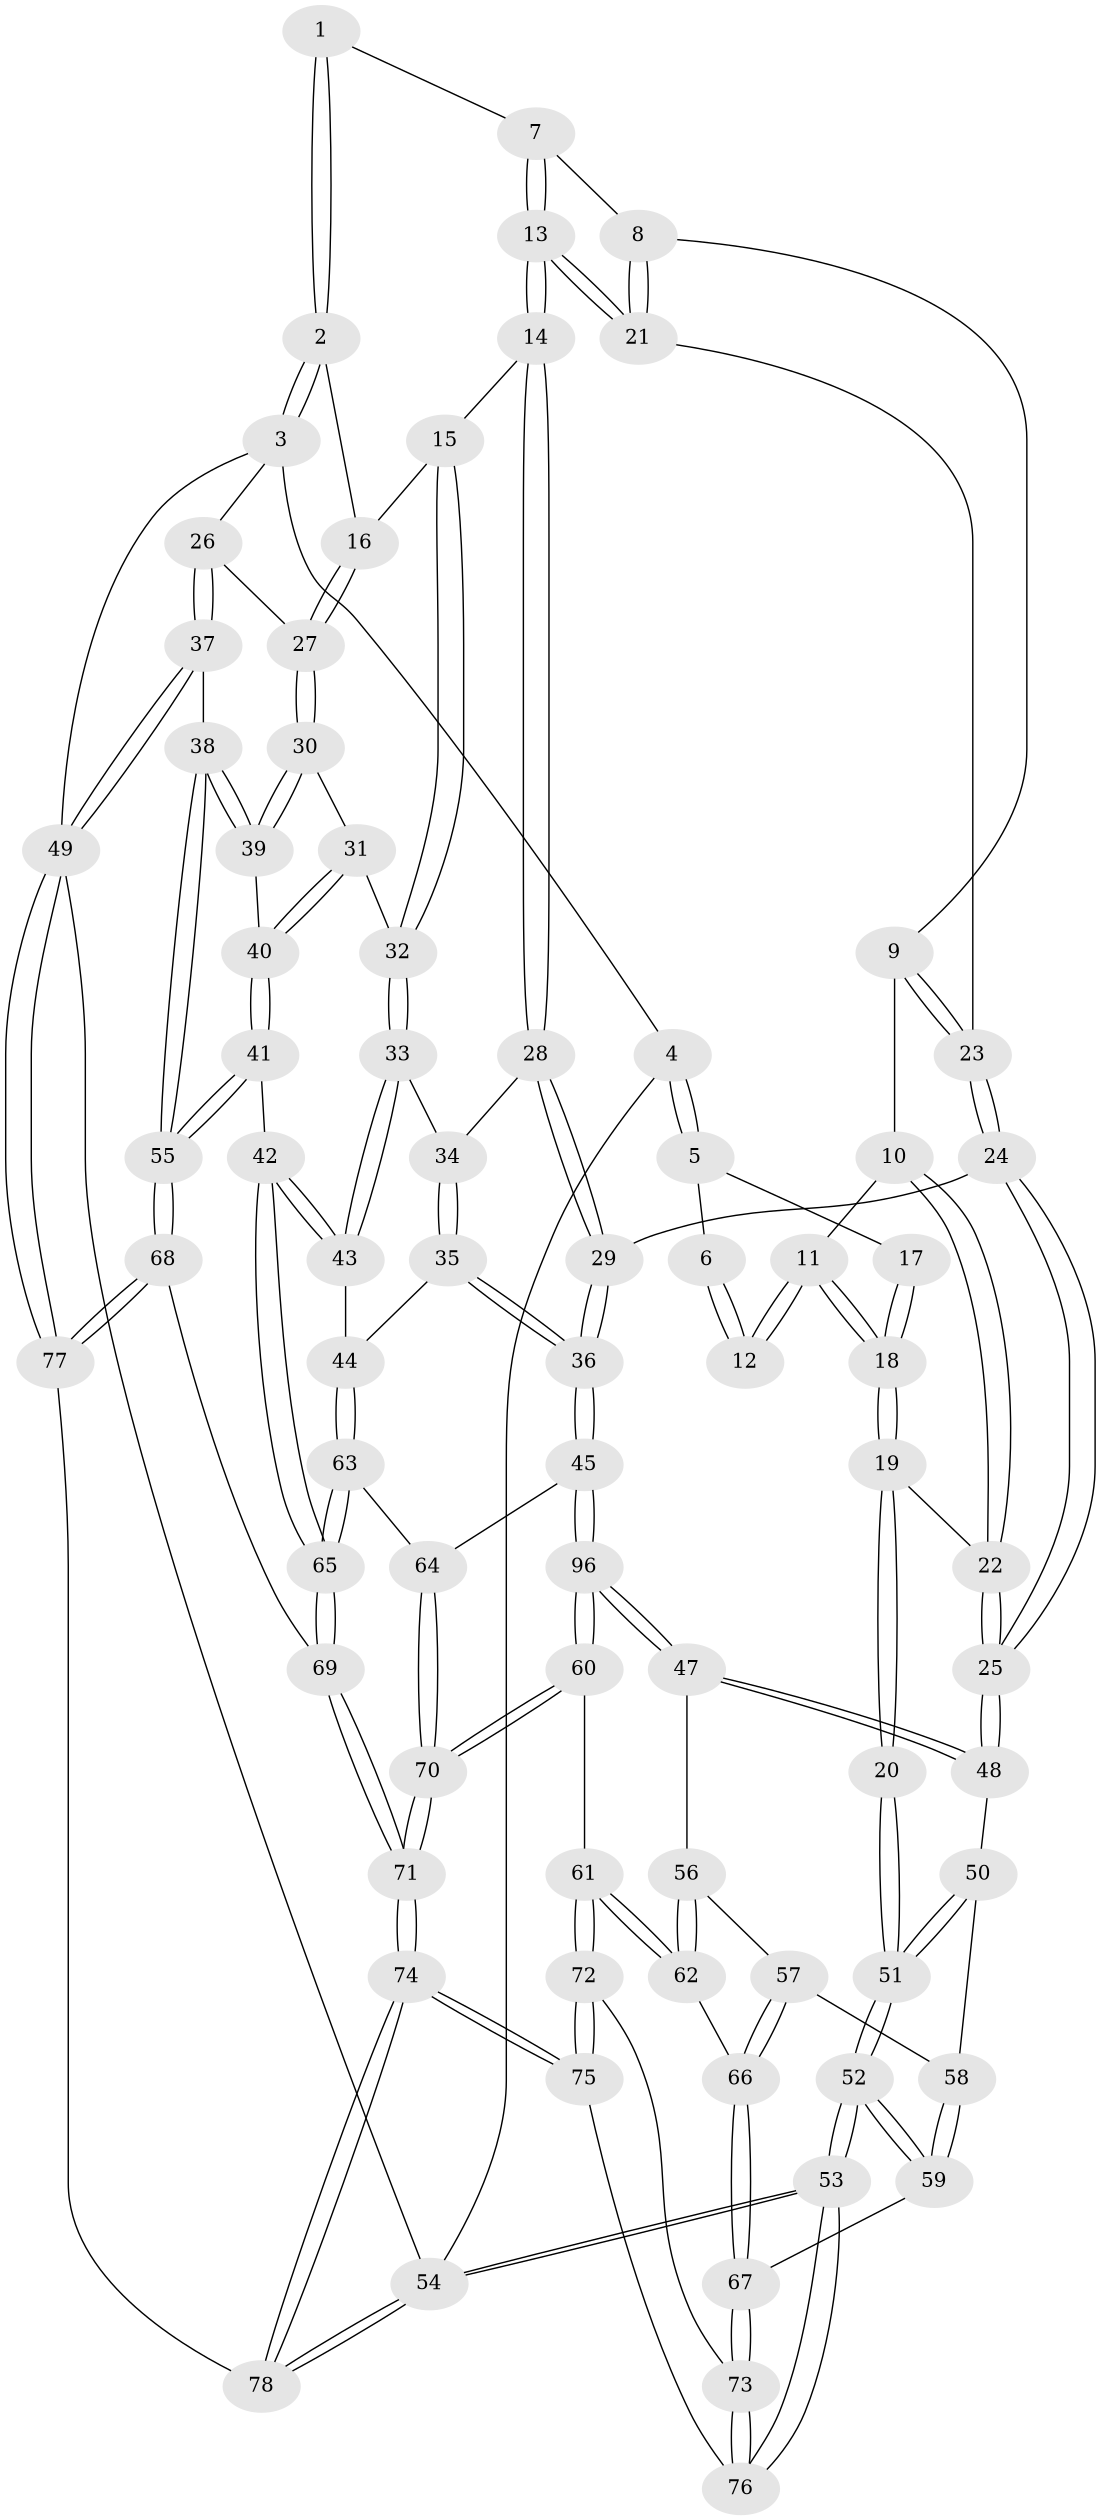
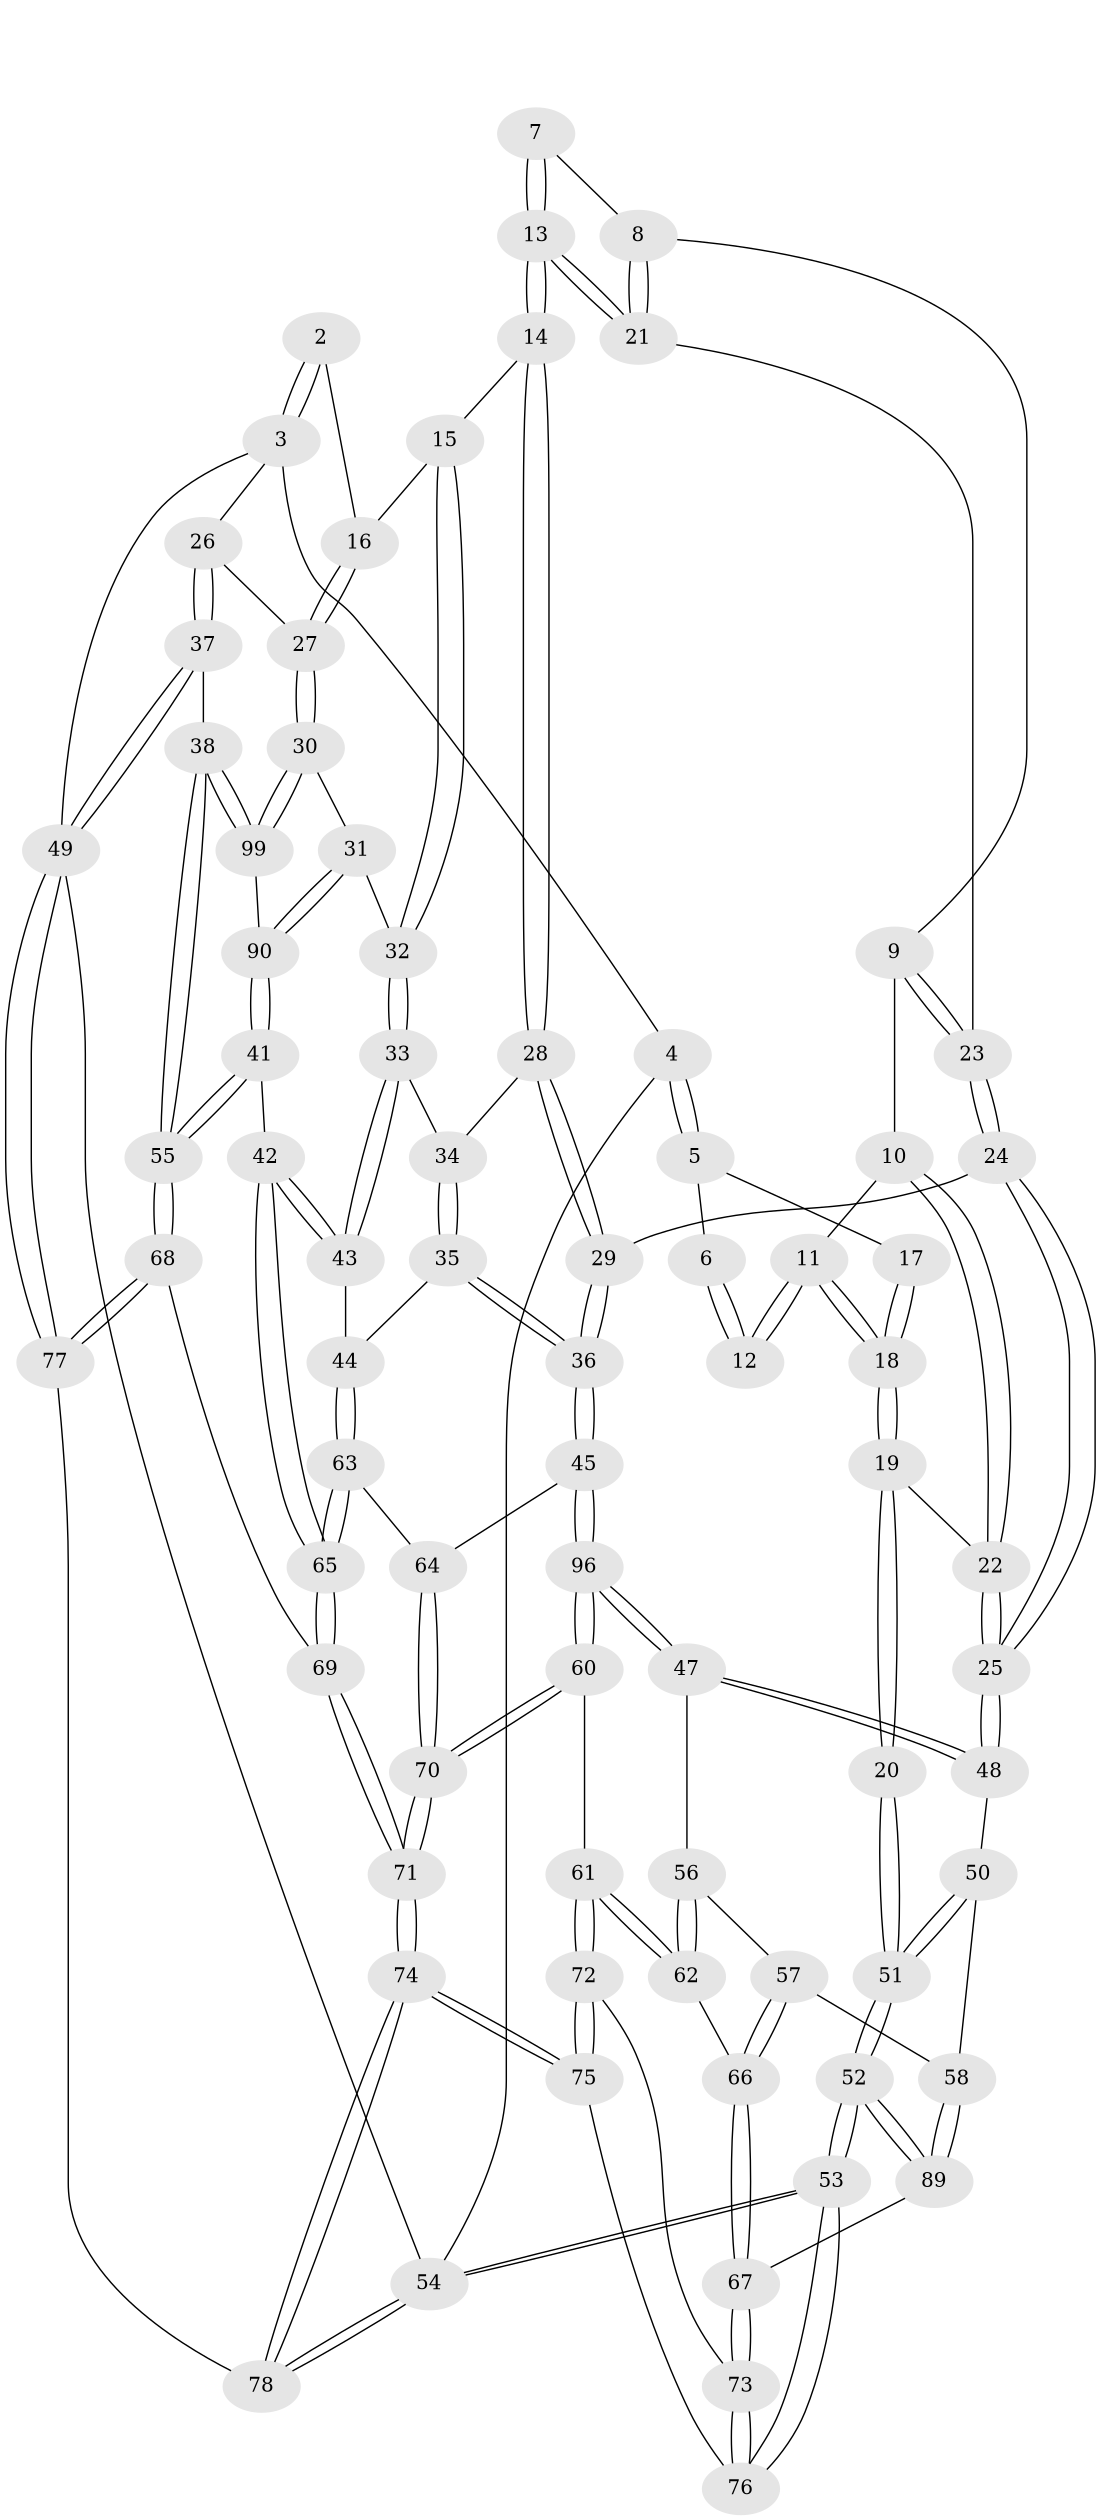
(321, 31) -> none
(255, 850) -> (255, 850)
(260, 953) -> (260, 953)
(934, 2182) -> (934, 2182)
